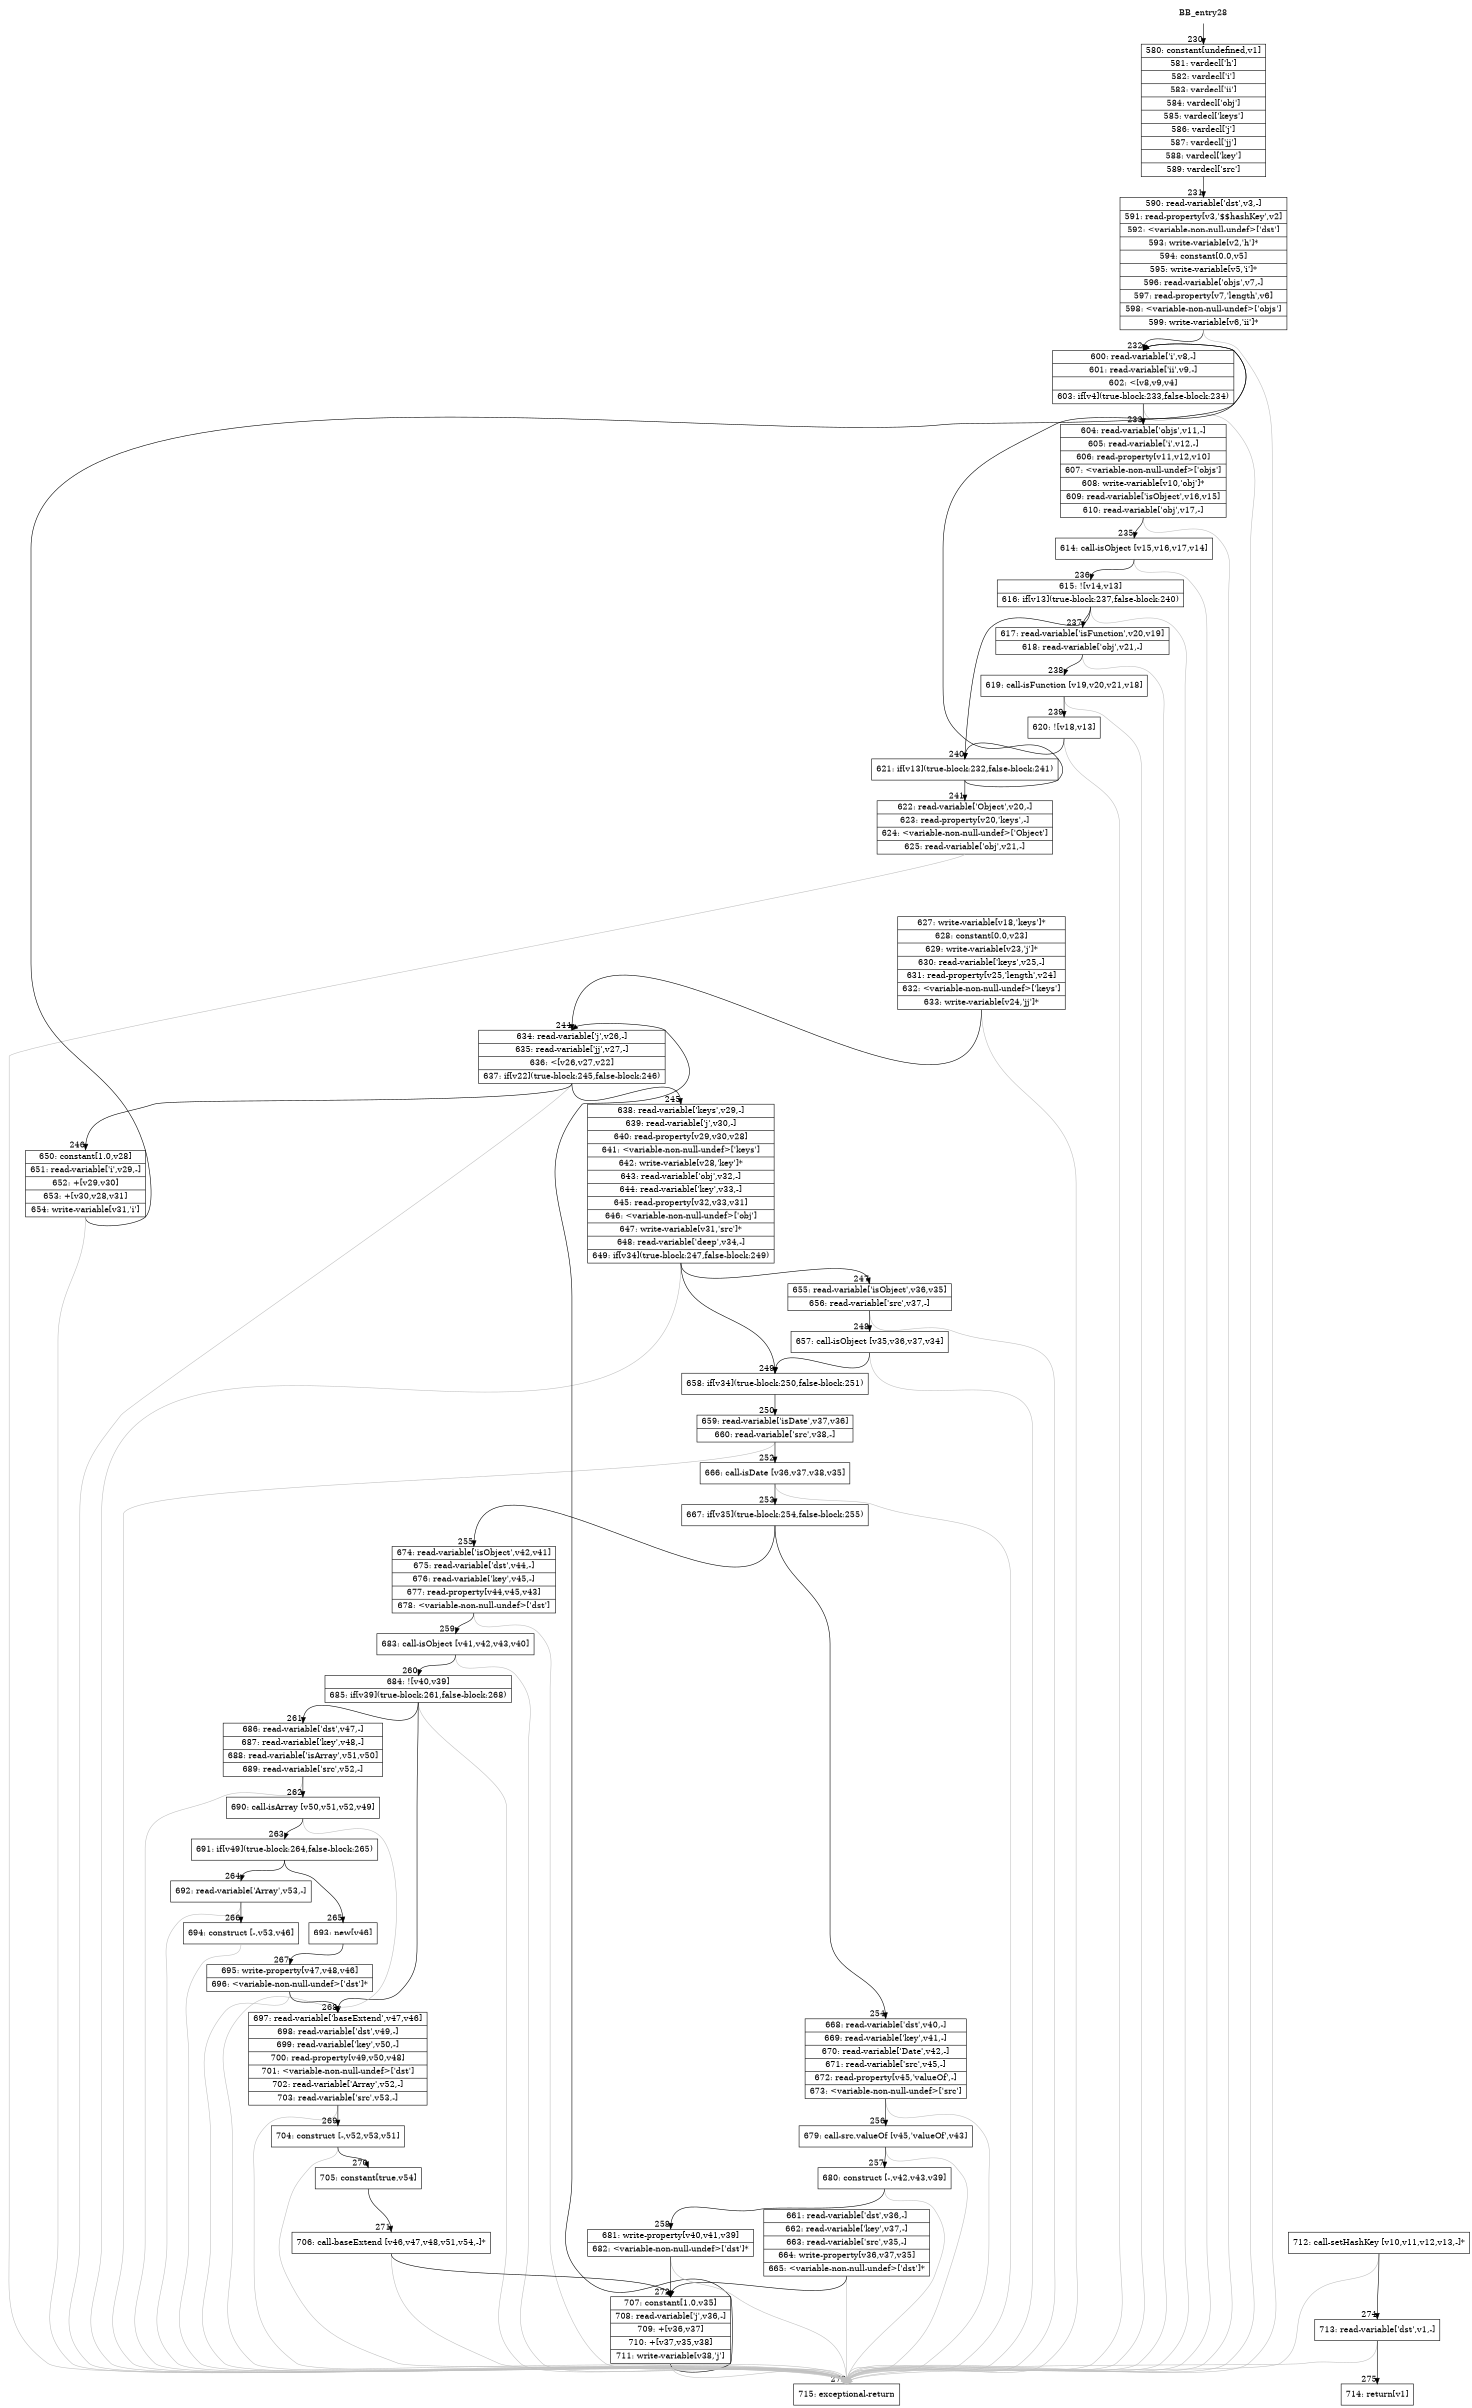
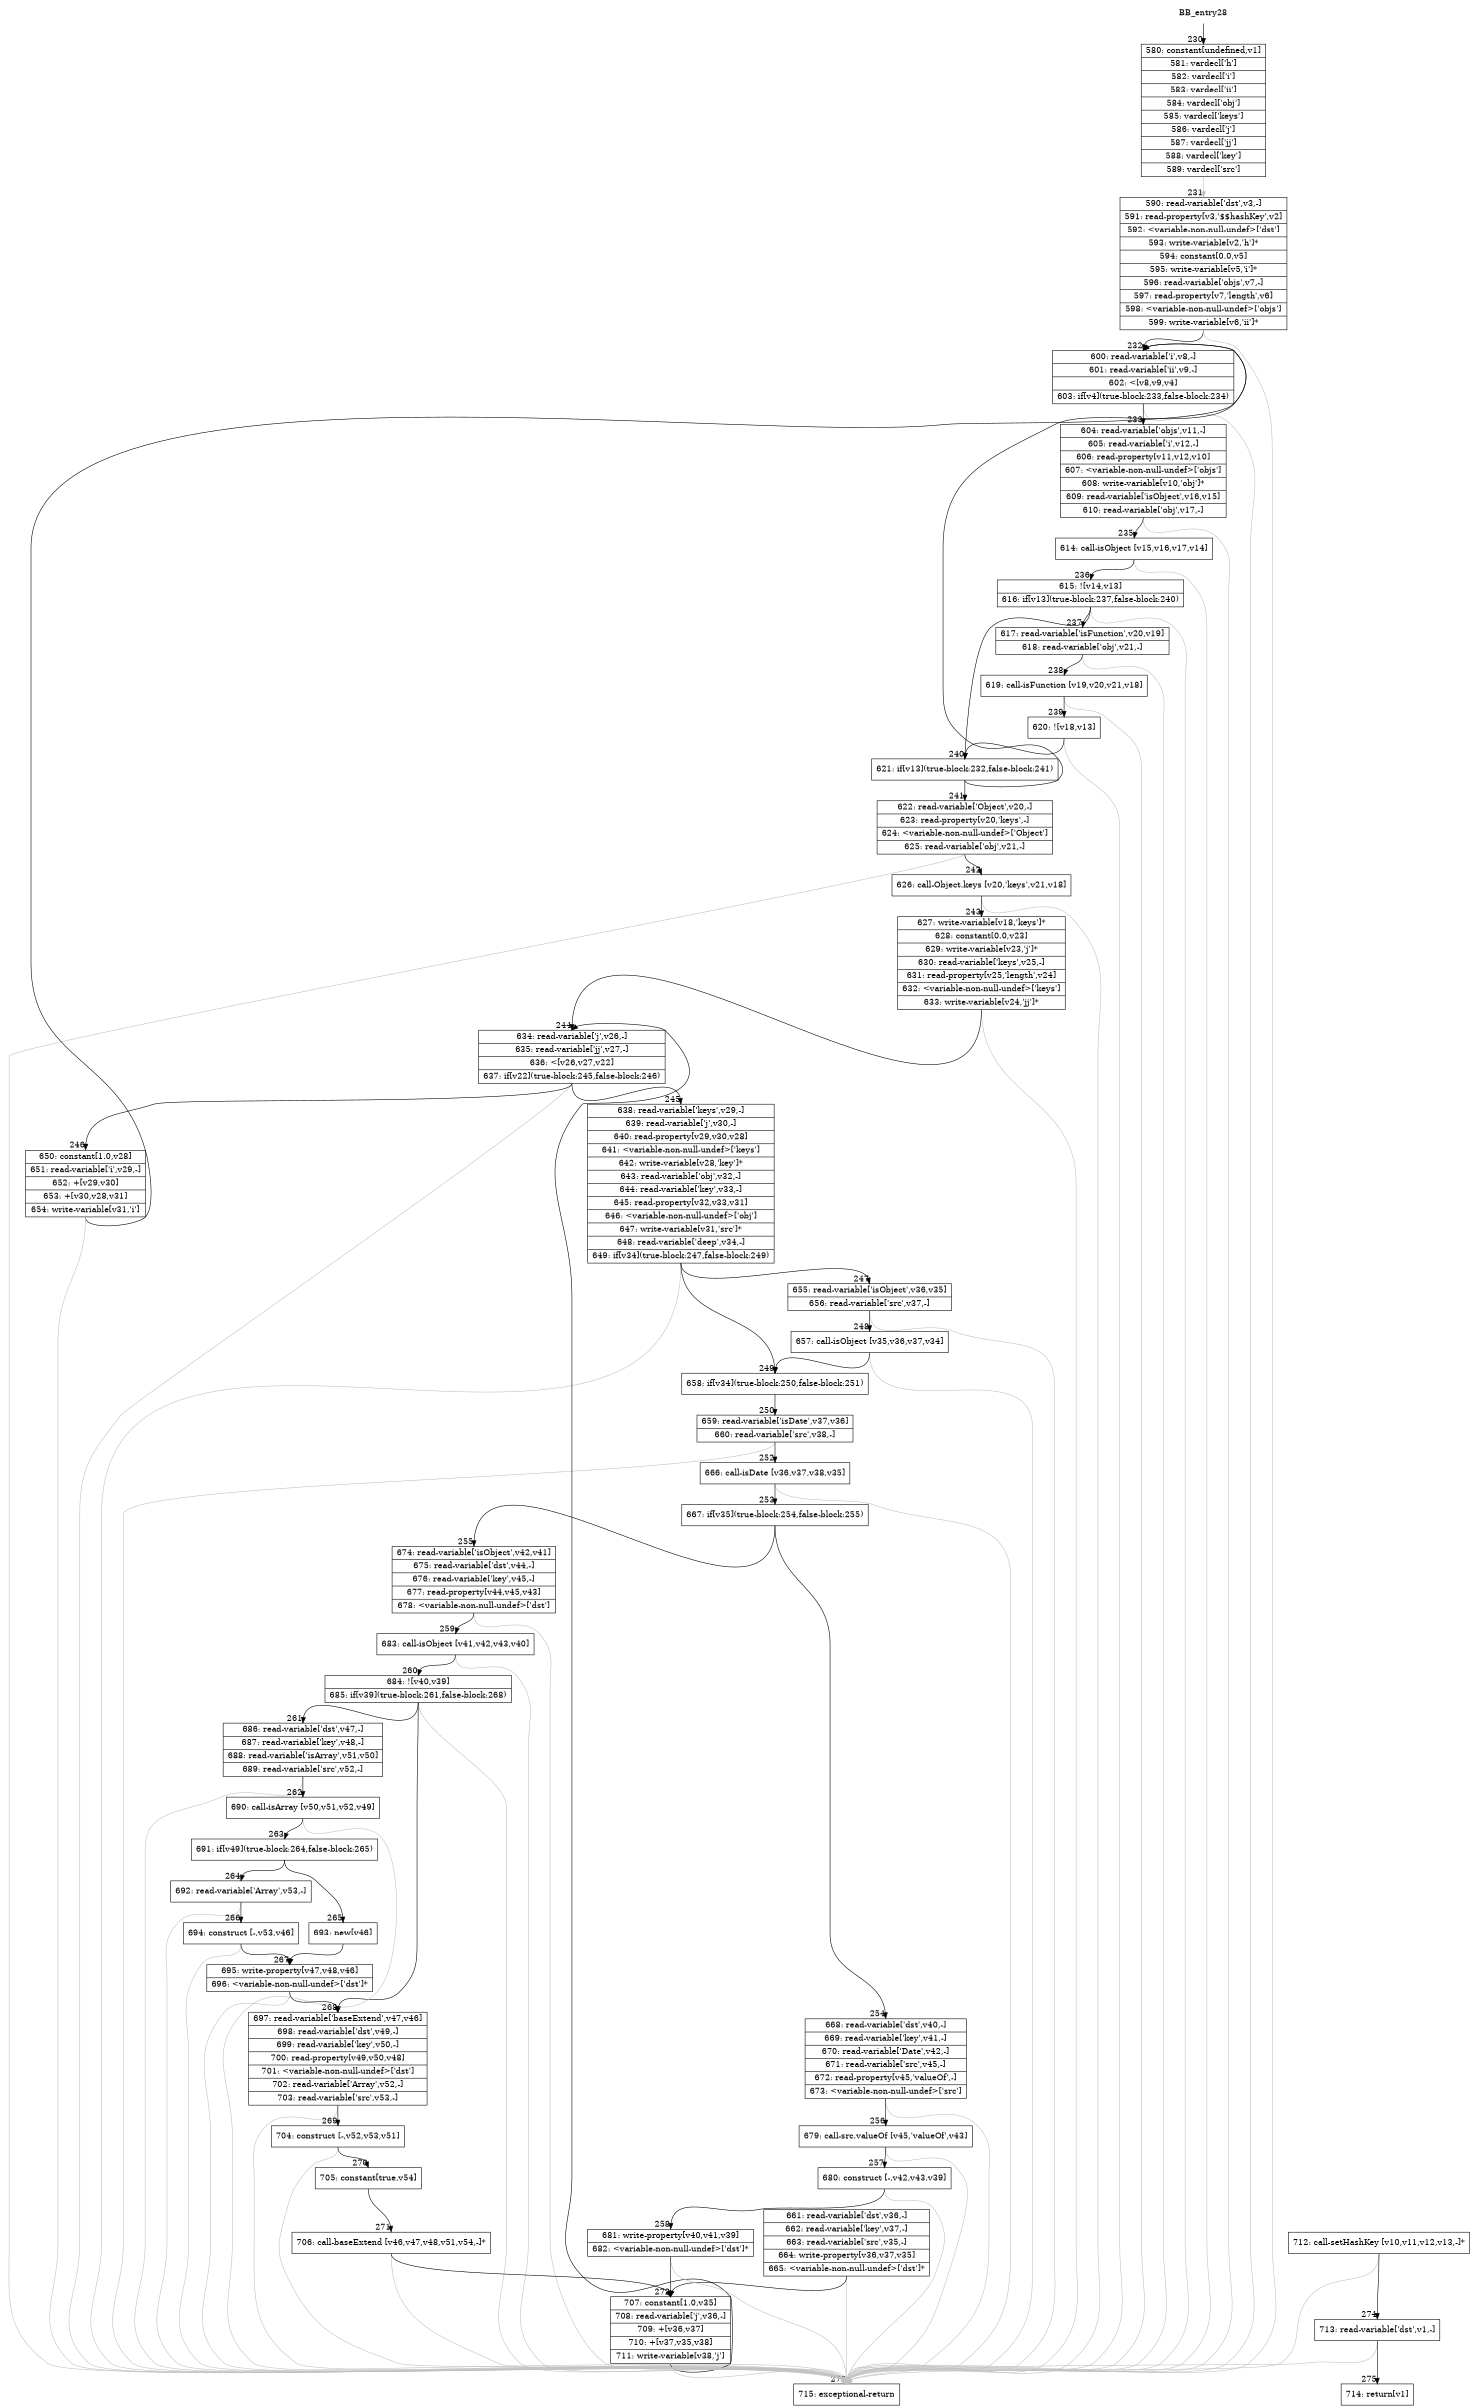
(1203, 184) -> (1203, 184)
none -> (982, 885)
none -> (262, 1954)
